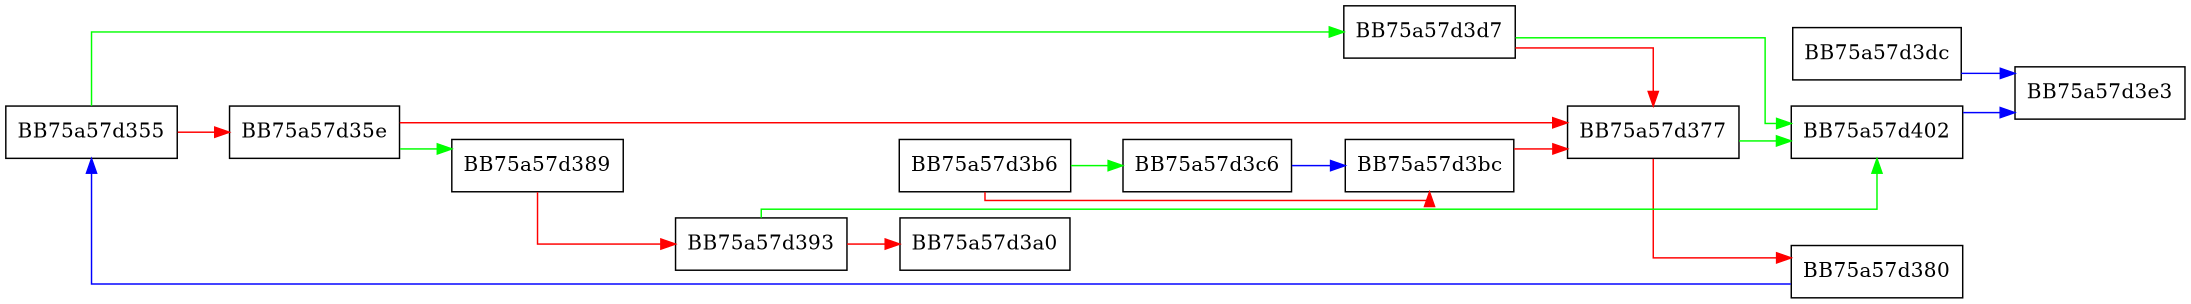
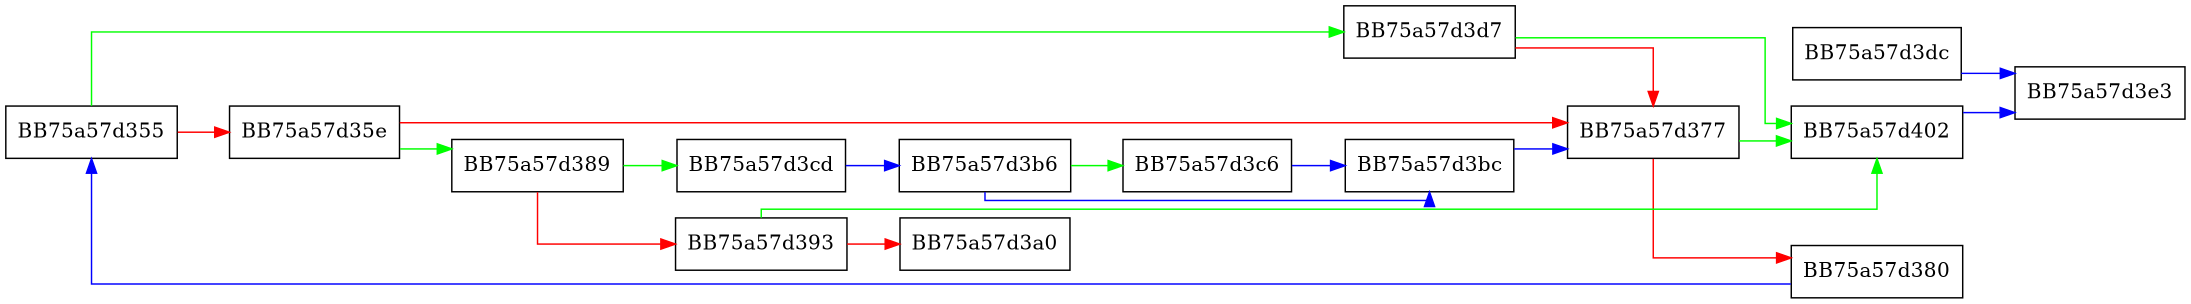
(1533, 149) -> (1533, 149)
none -> (761, 166)
(1203, 200) -> (1203, 200)
